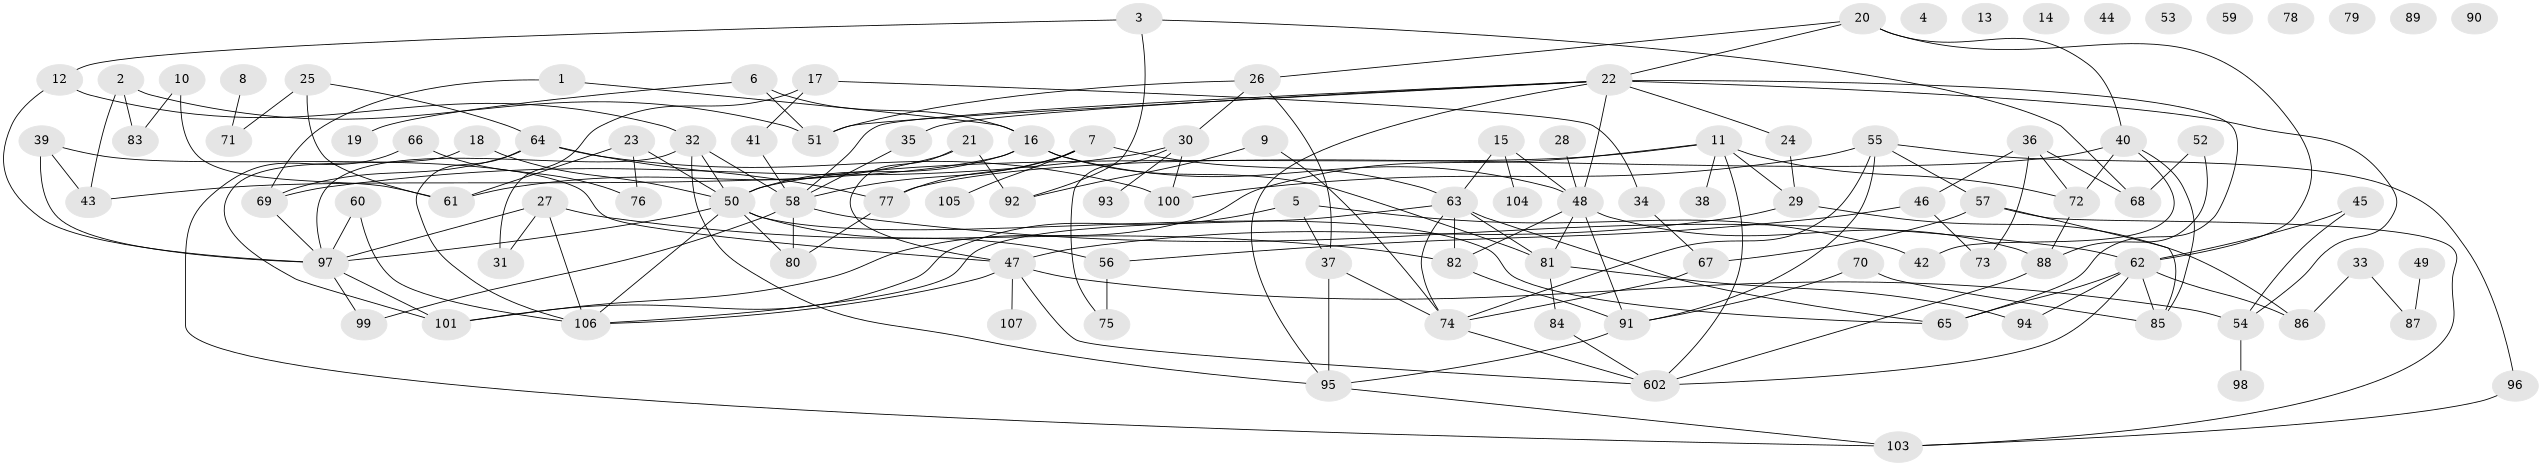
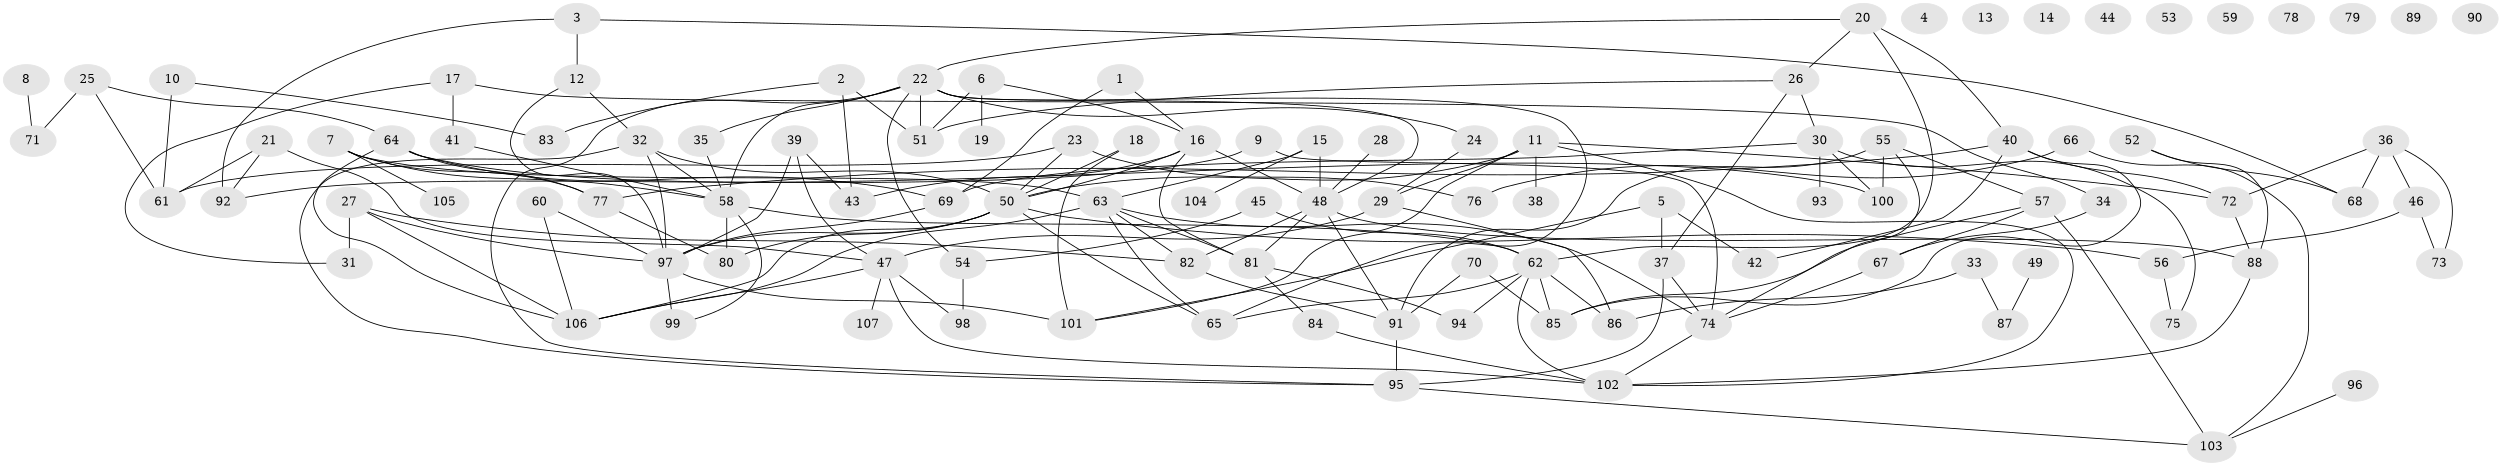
(2260, 166) -> none
(1657, 288) -> (924, 294)
(1655, 386) -> (1608, 386)
